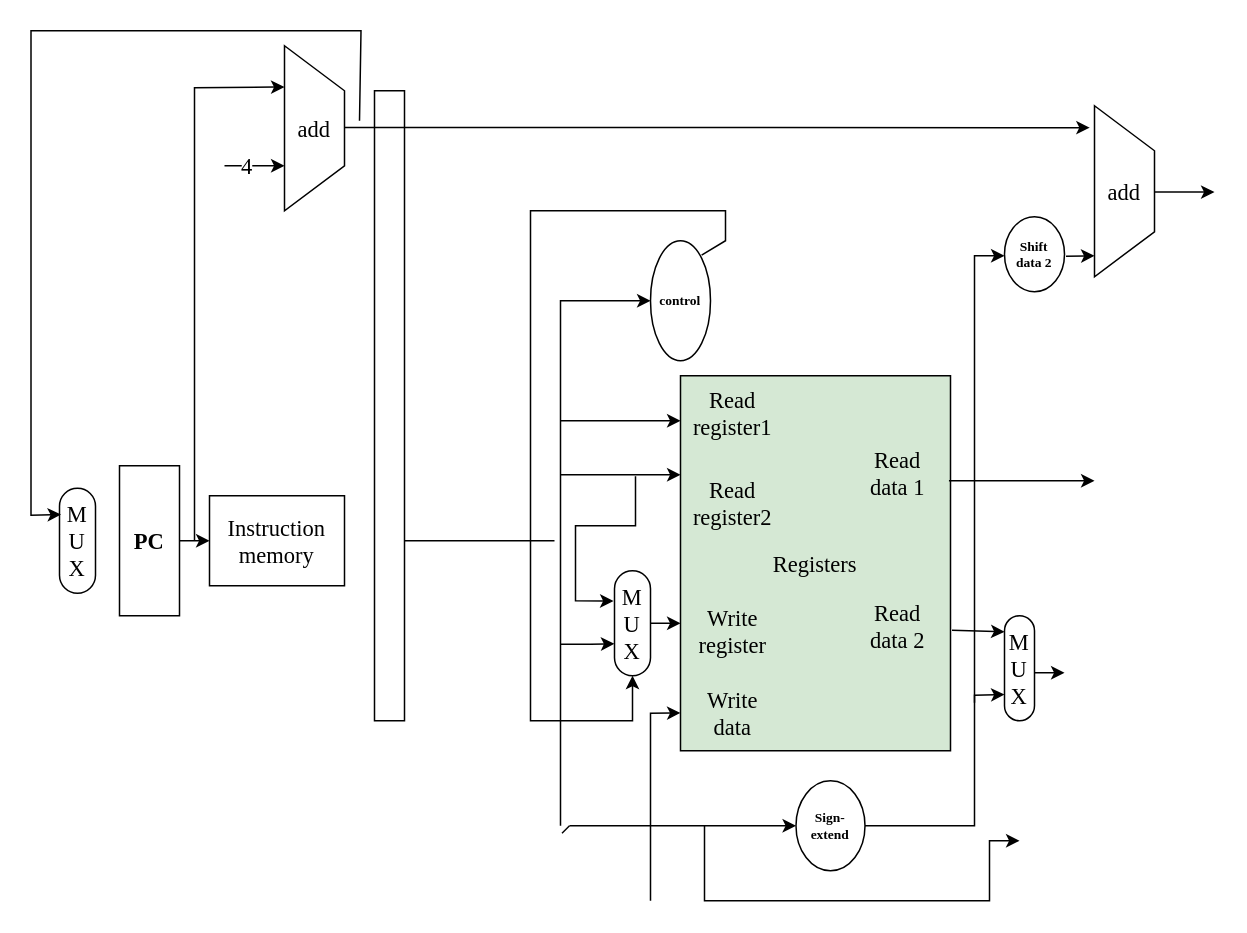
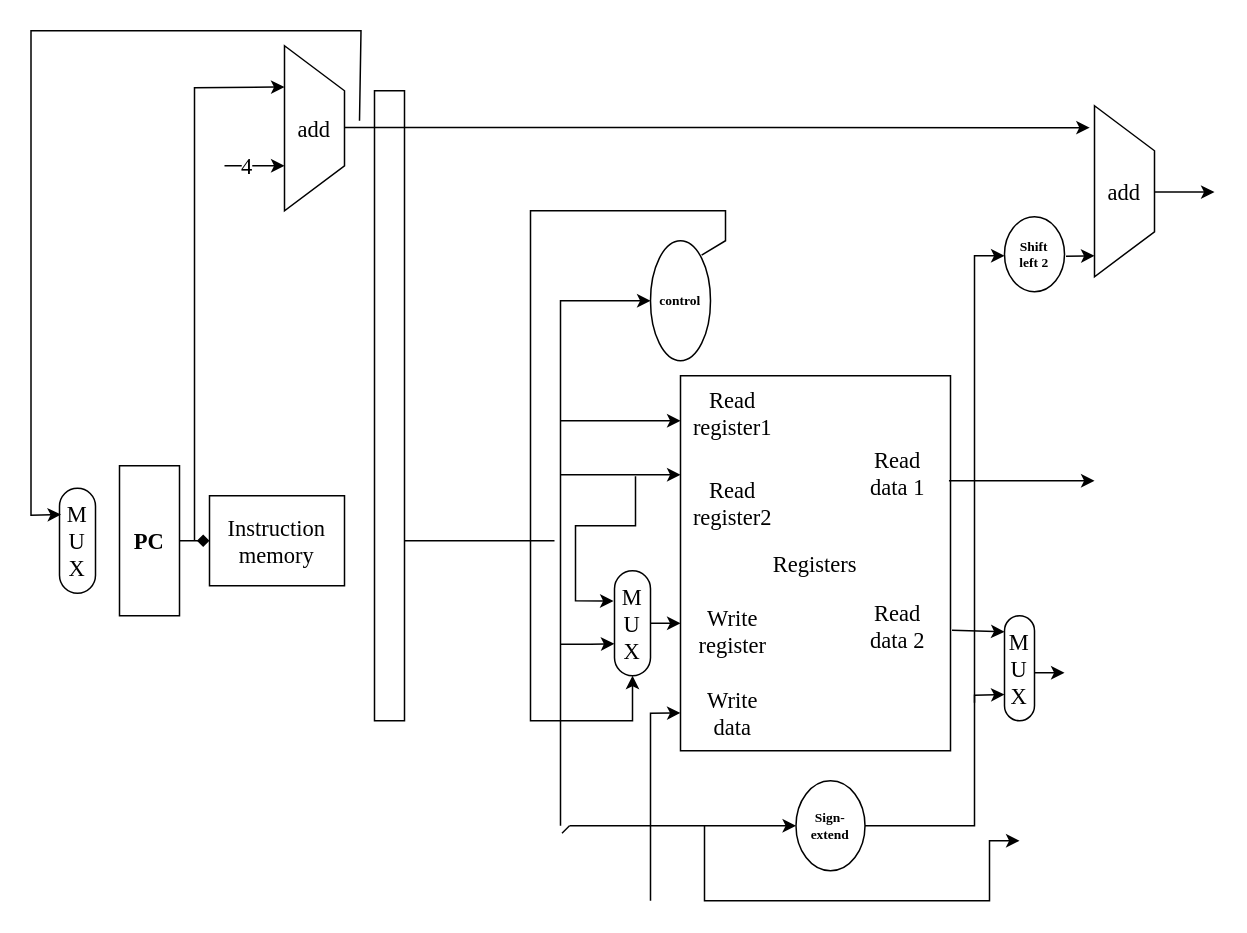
(1034, 254) -> (1034, 254)
(198, 541) -> (197, 541)
(815, 563) -> (815, 563)
